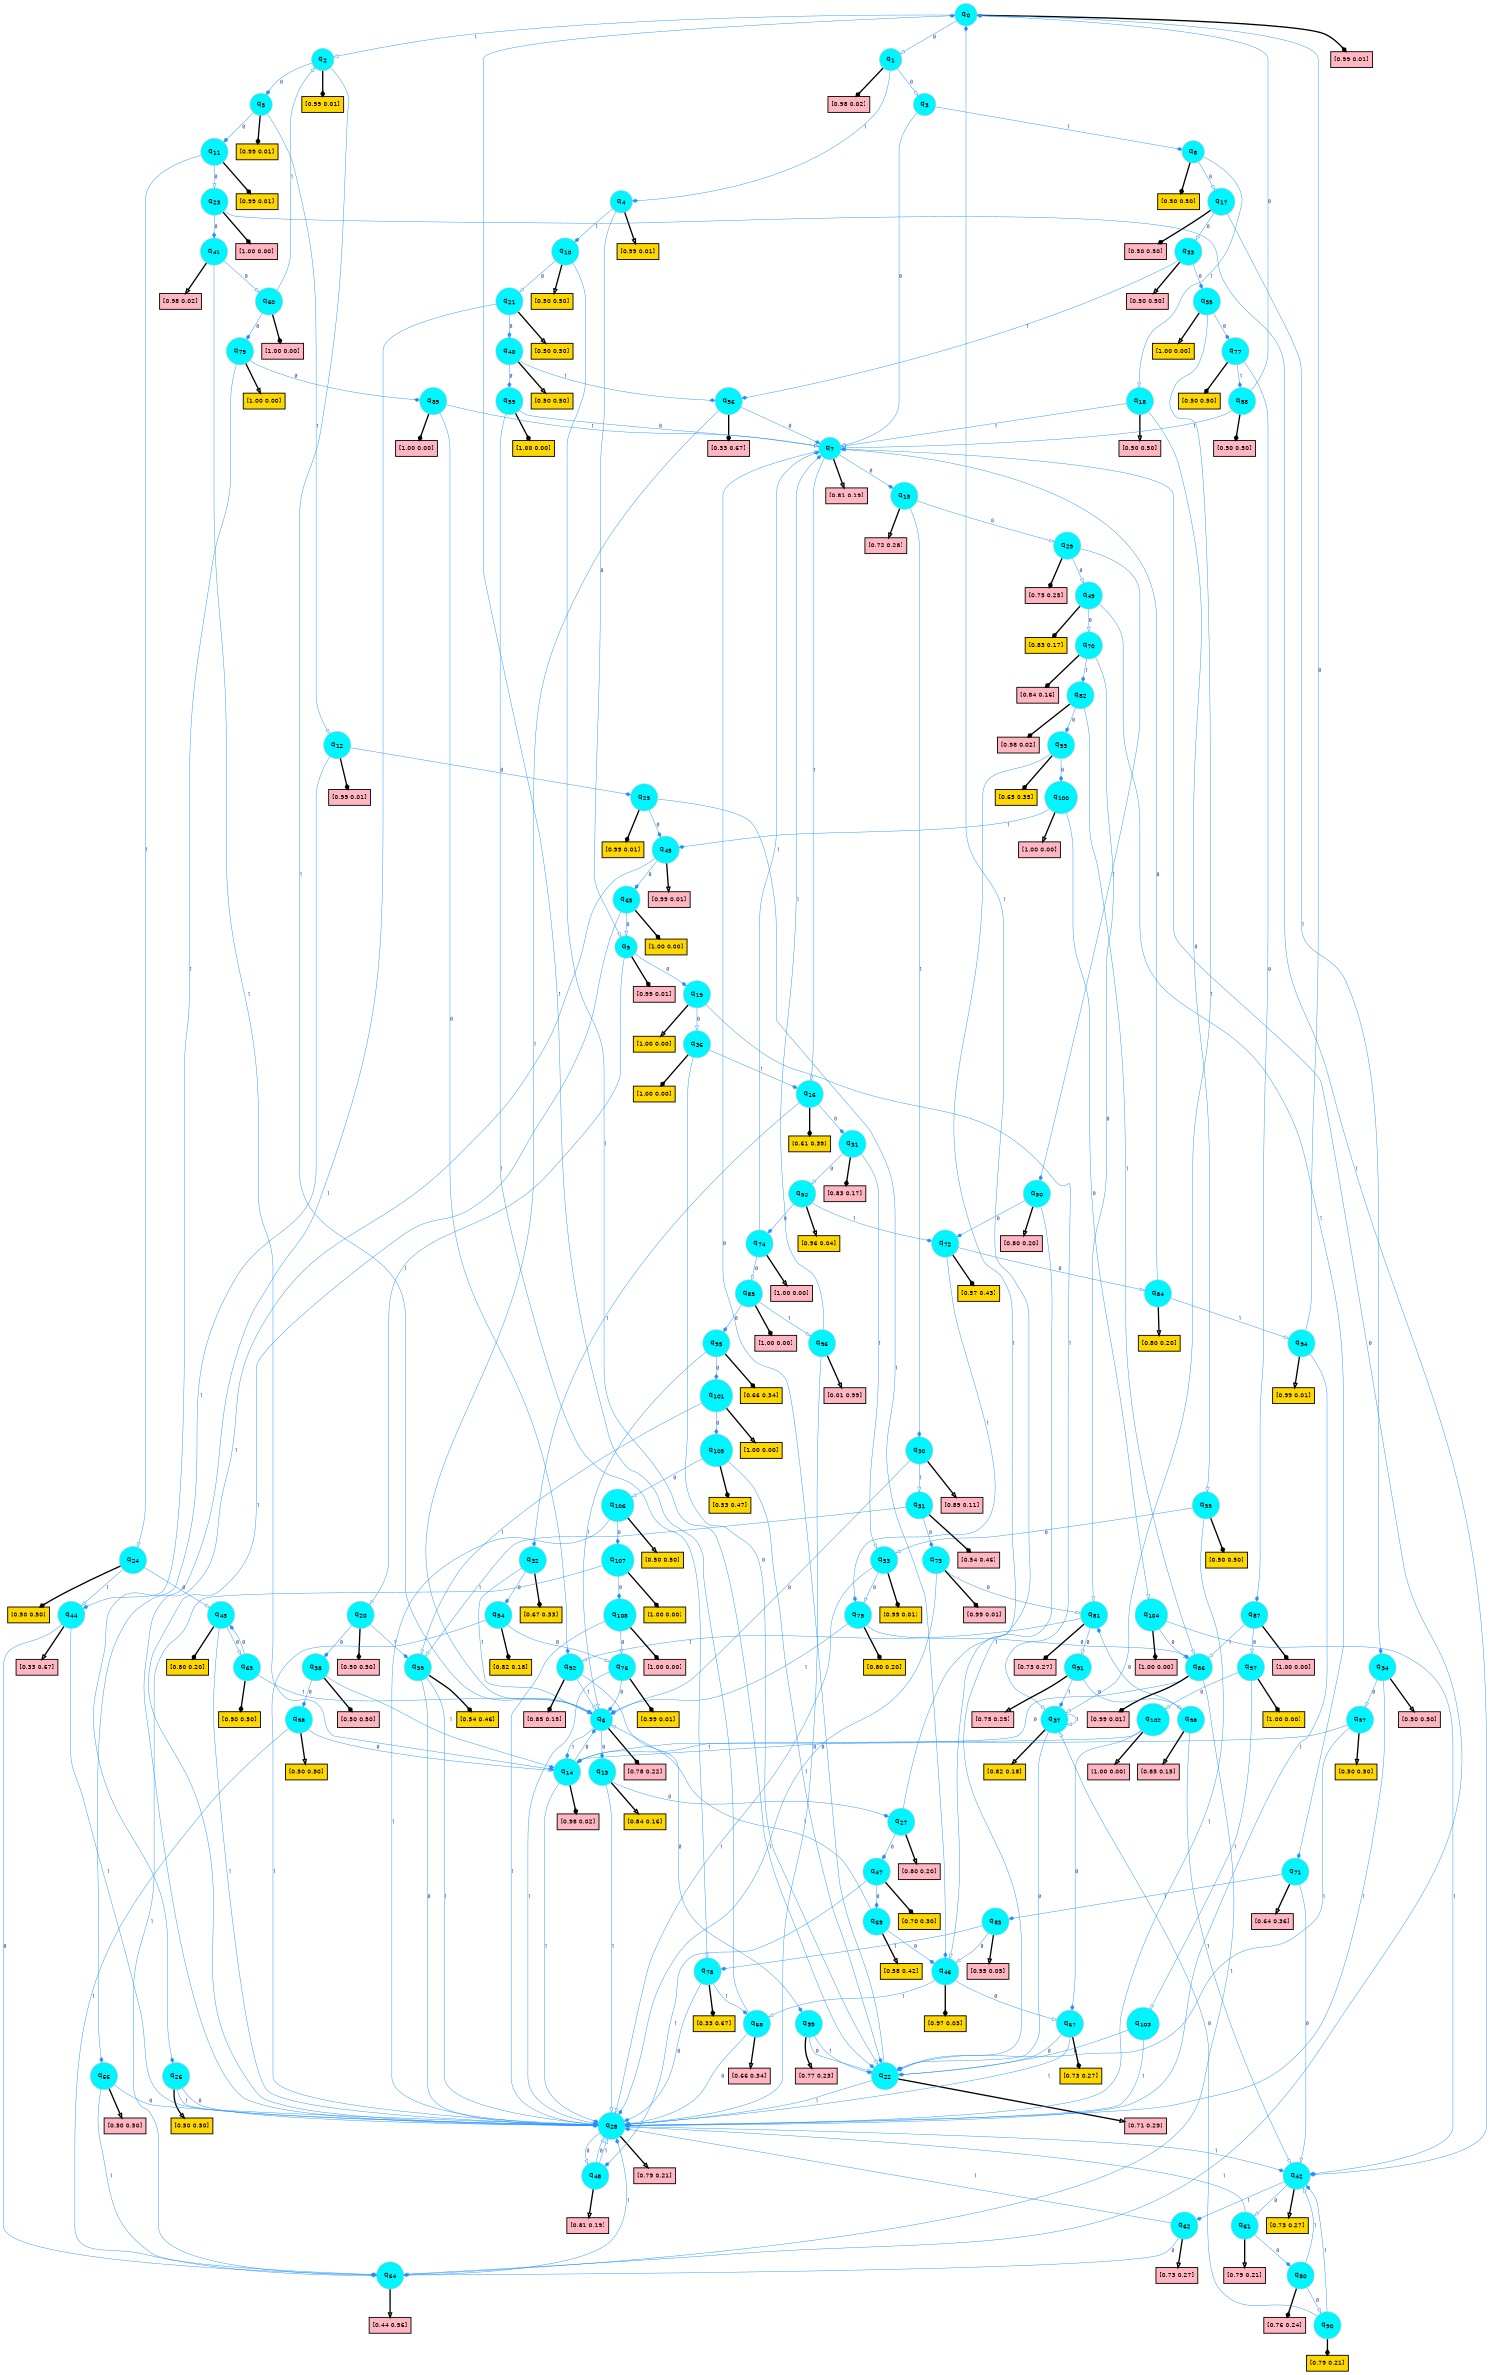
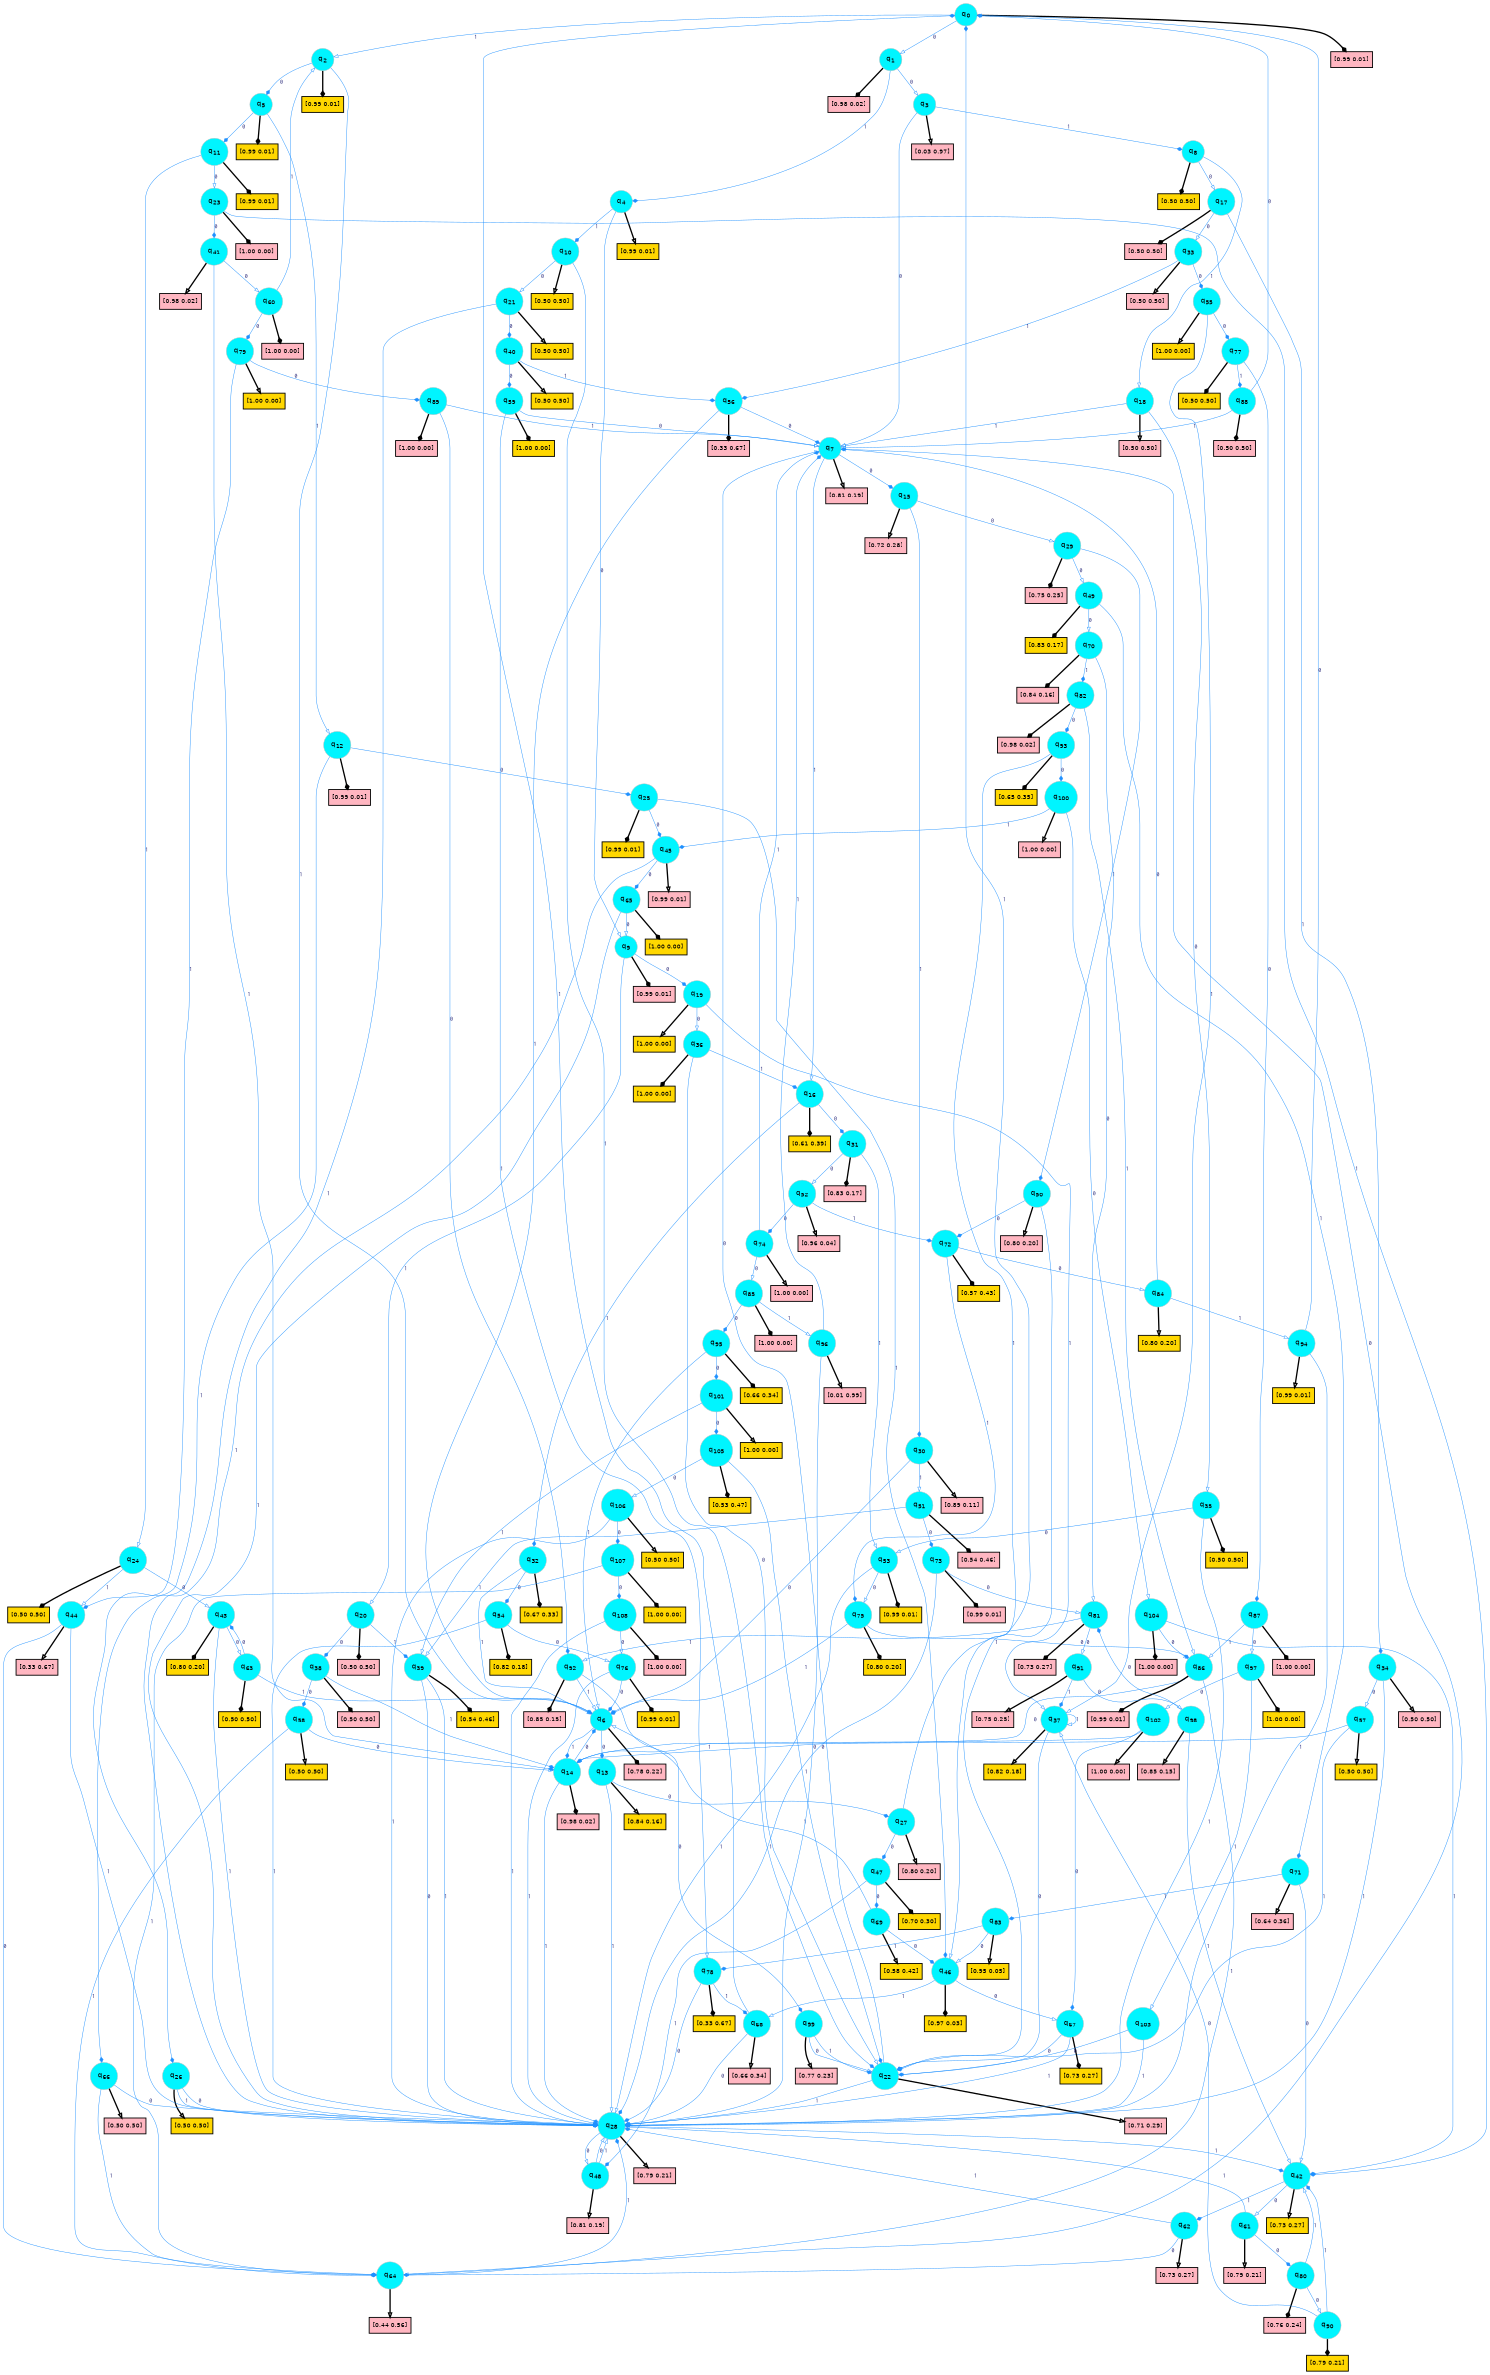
none -> (933, 152)
(819, 1244) -> (819, 1244)
(988, 1971) -> (988, 1971)
